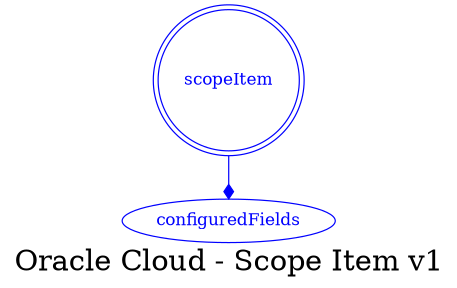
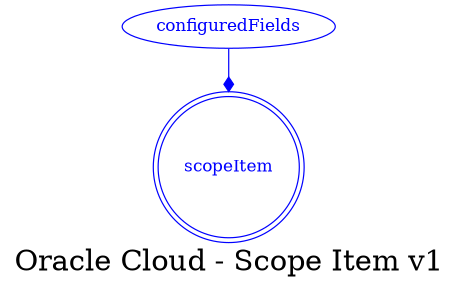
(229, 170) -> (229, 63)
